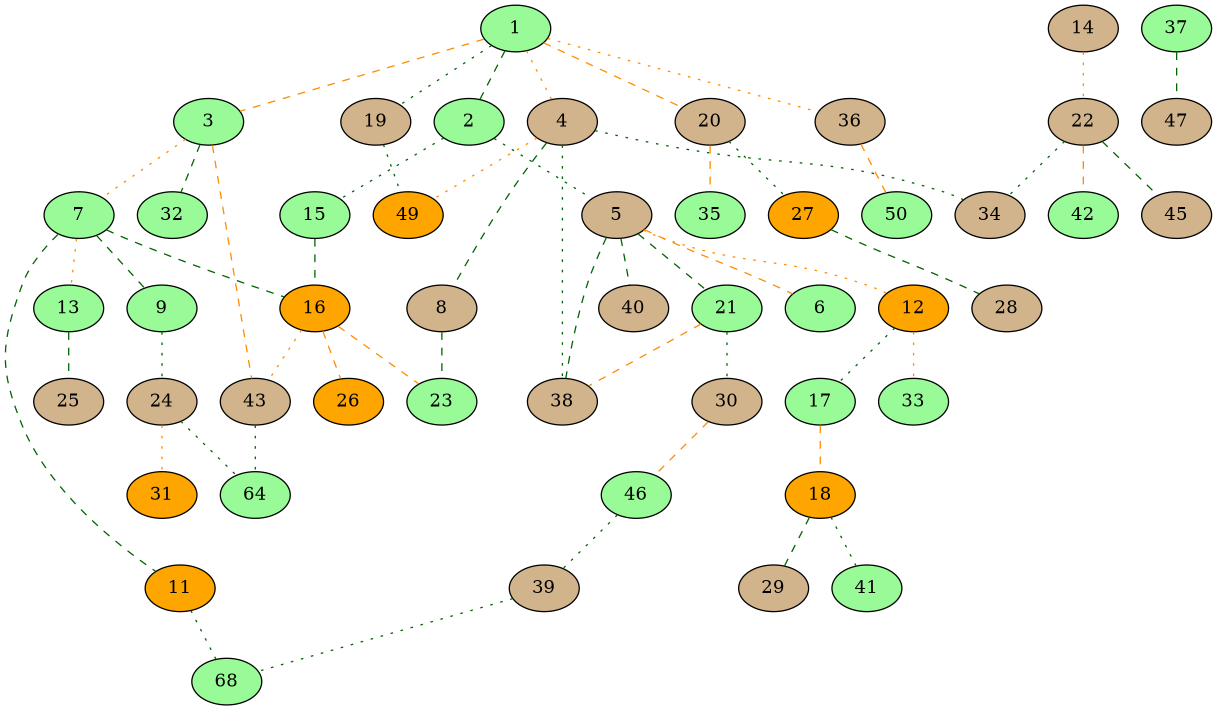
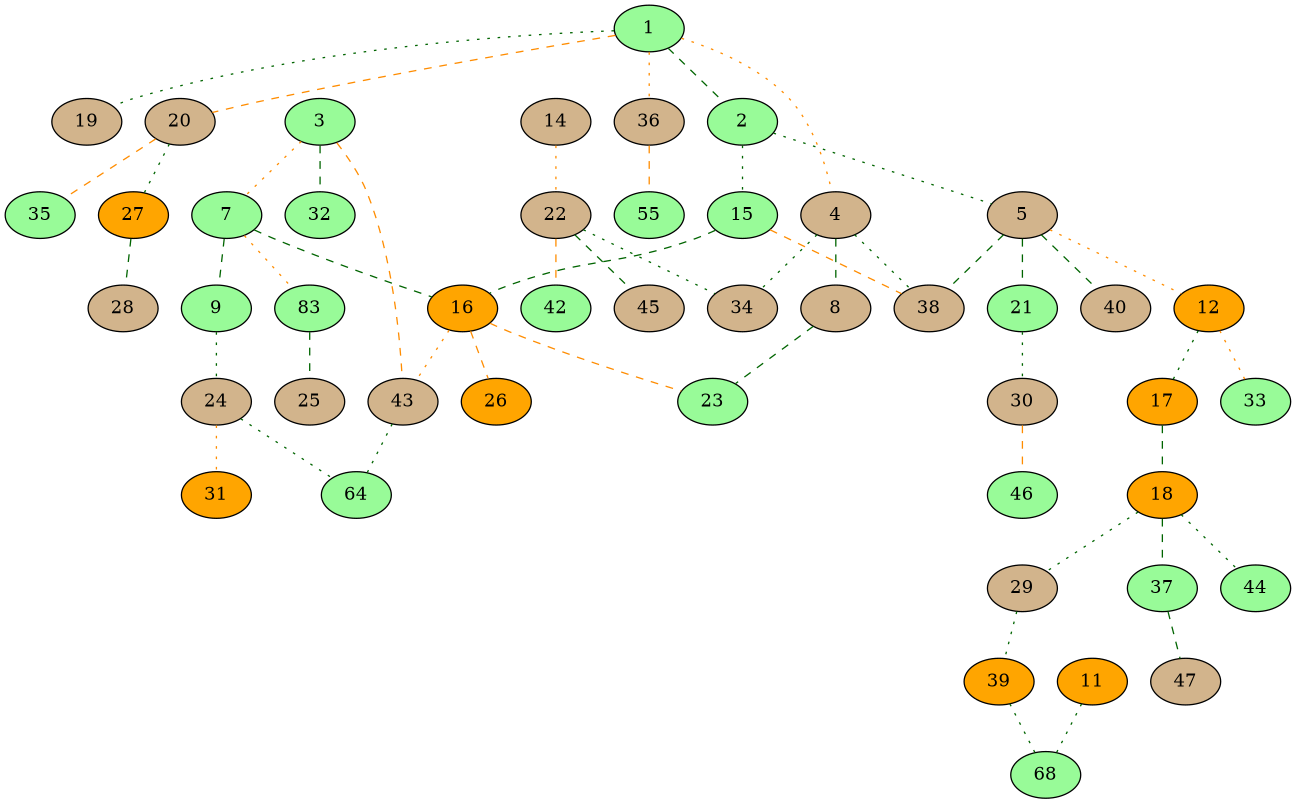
(362, 75) -> none
(408, 215) -> none
(897, 215) -> (649, 215)
(69, 308) -> (310, 308)
(820, 308) -> none
(645, 355) -> (826, 257)
(820, 402) -> (1162, 402)
(21, 422) -> none
(820, 448) -> (1162, 448)
(590, 542) -> (1011, 635)
(797, 542) -> (1092, 542)
none -> (1162, 542)
(544, 588) -> (999, 682)
(867, 588) -> (1256, 588)
